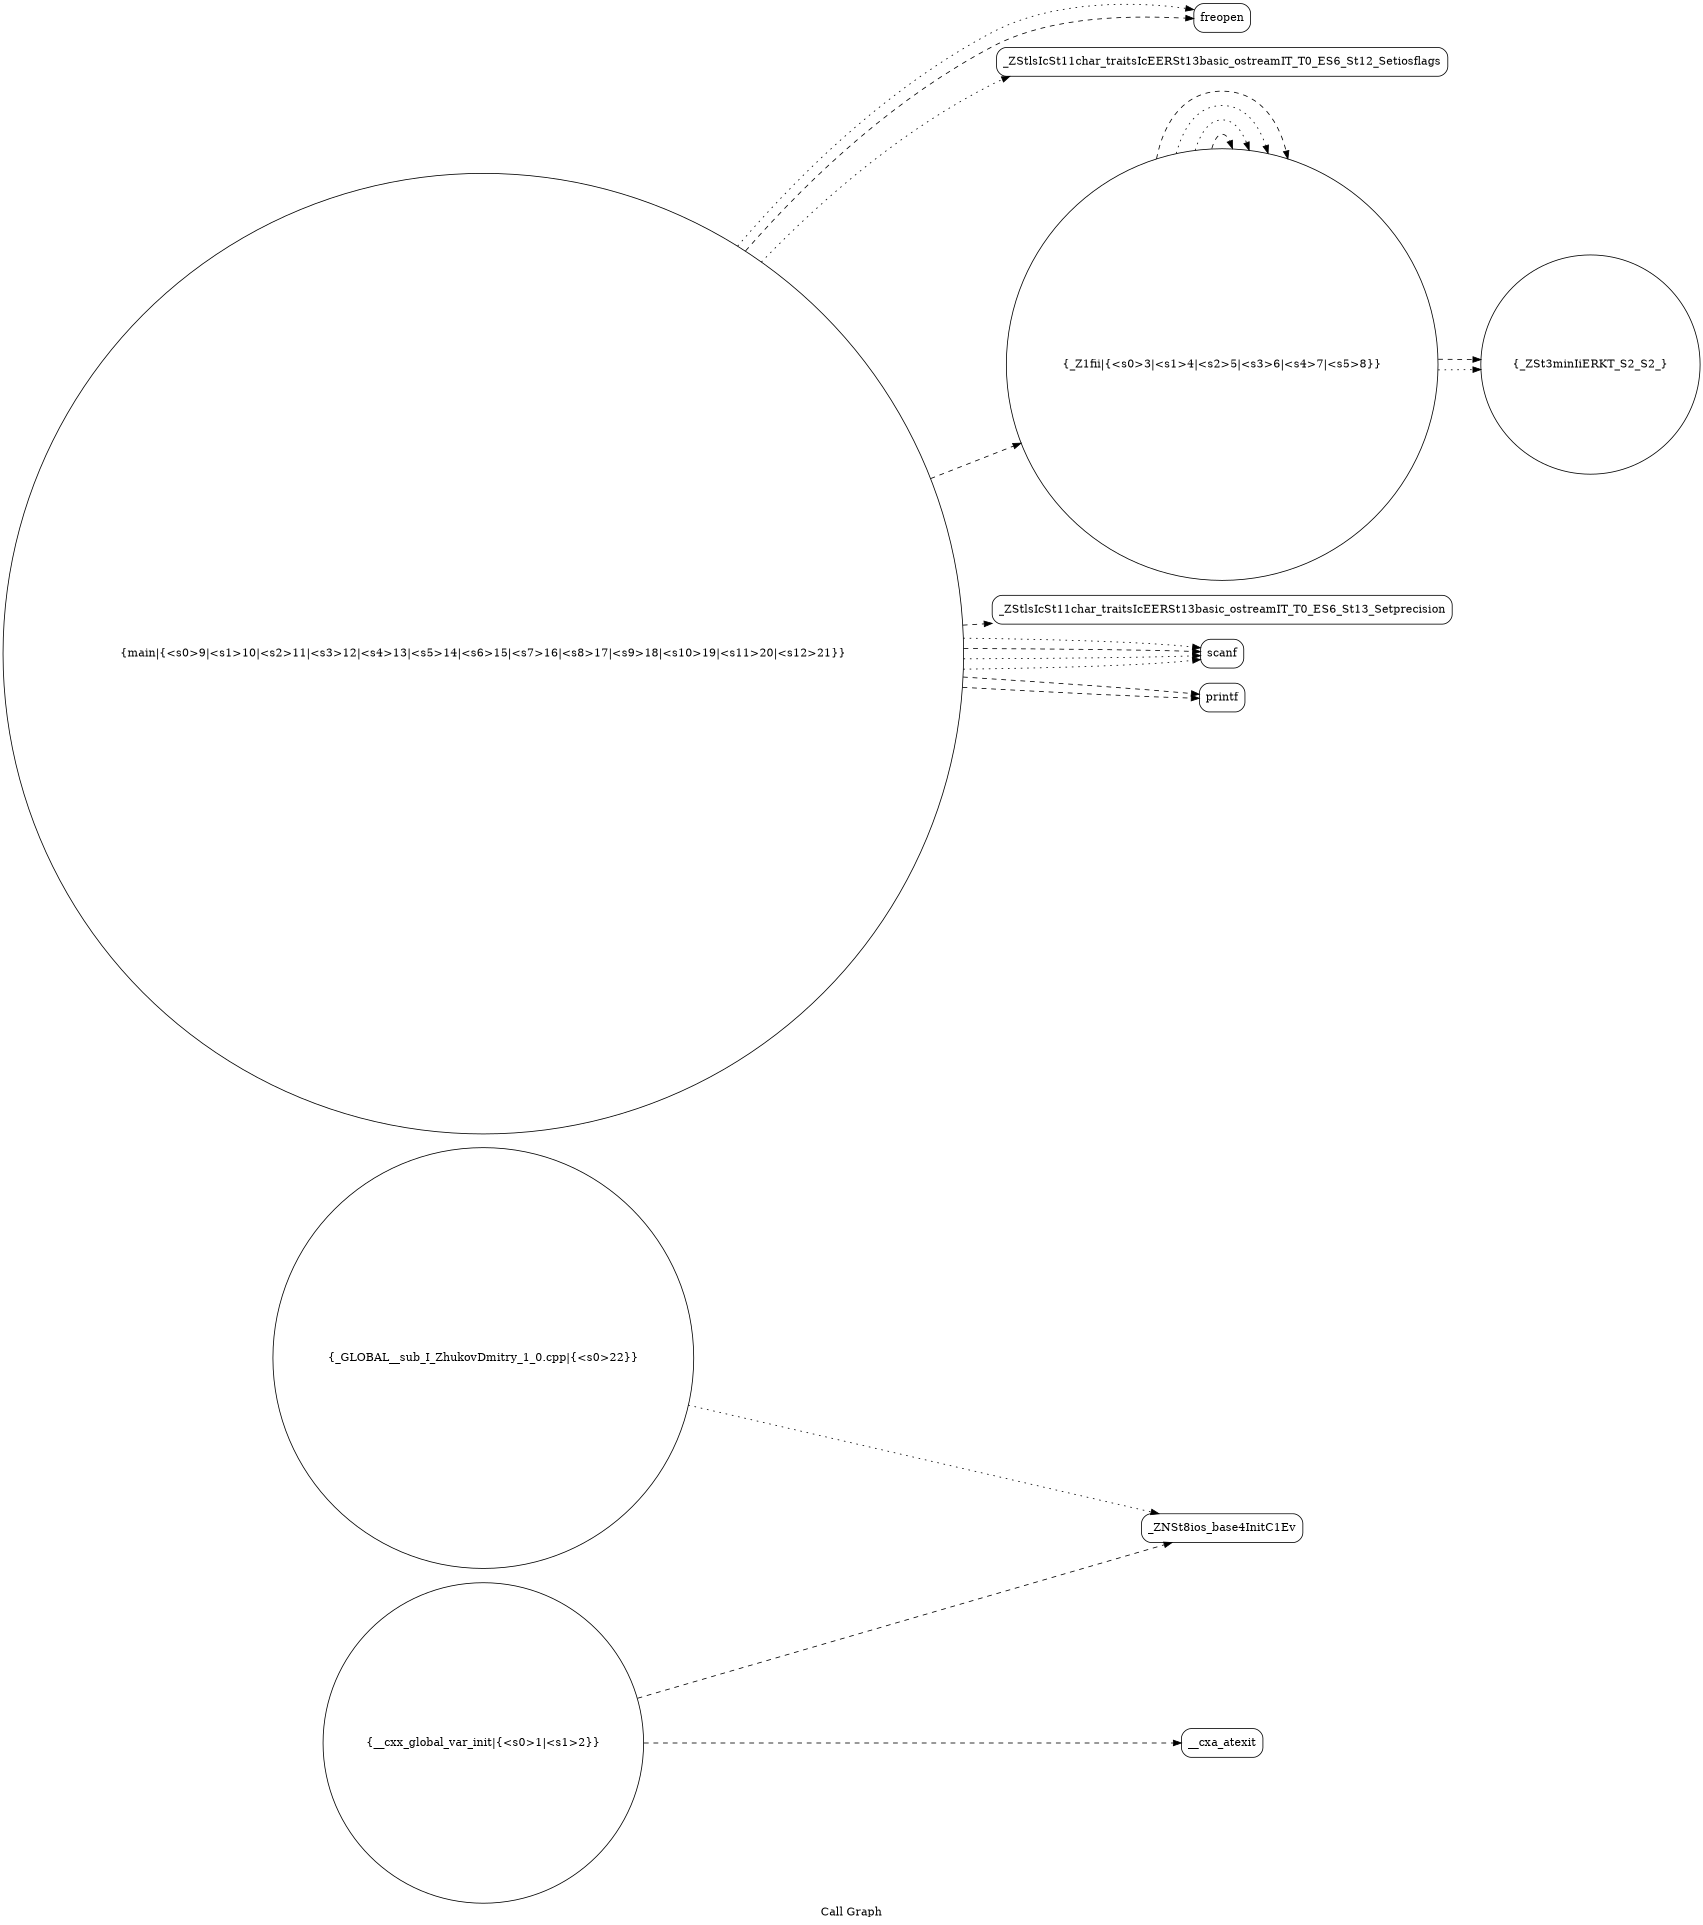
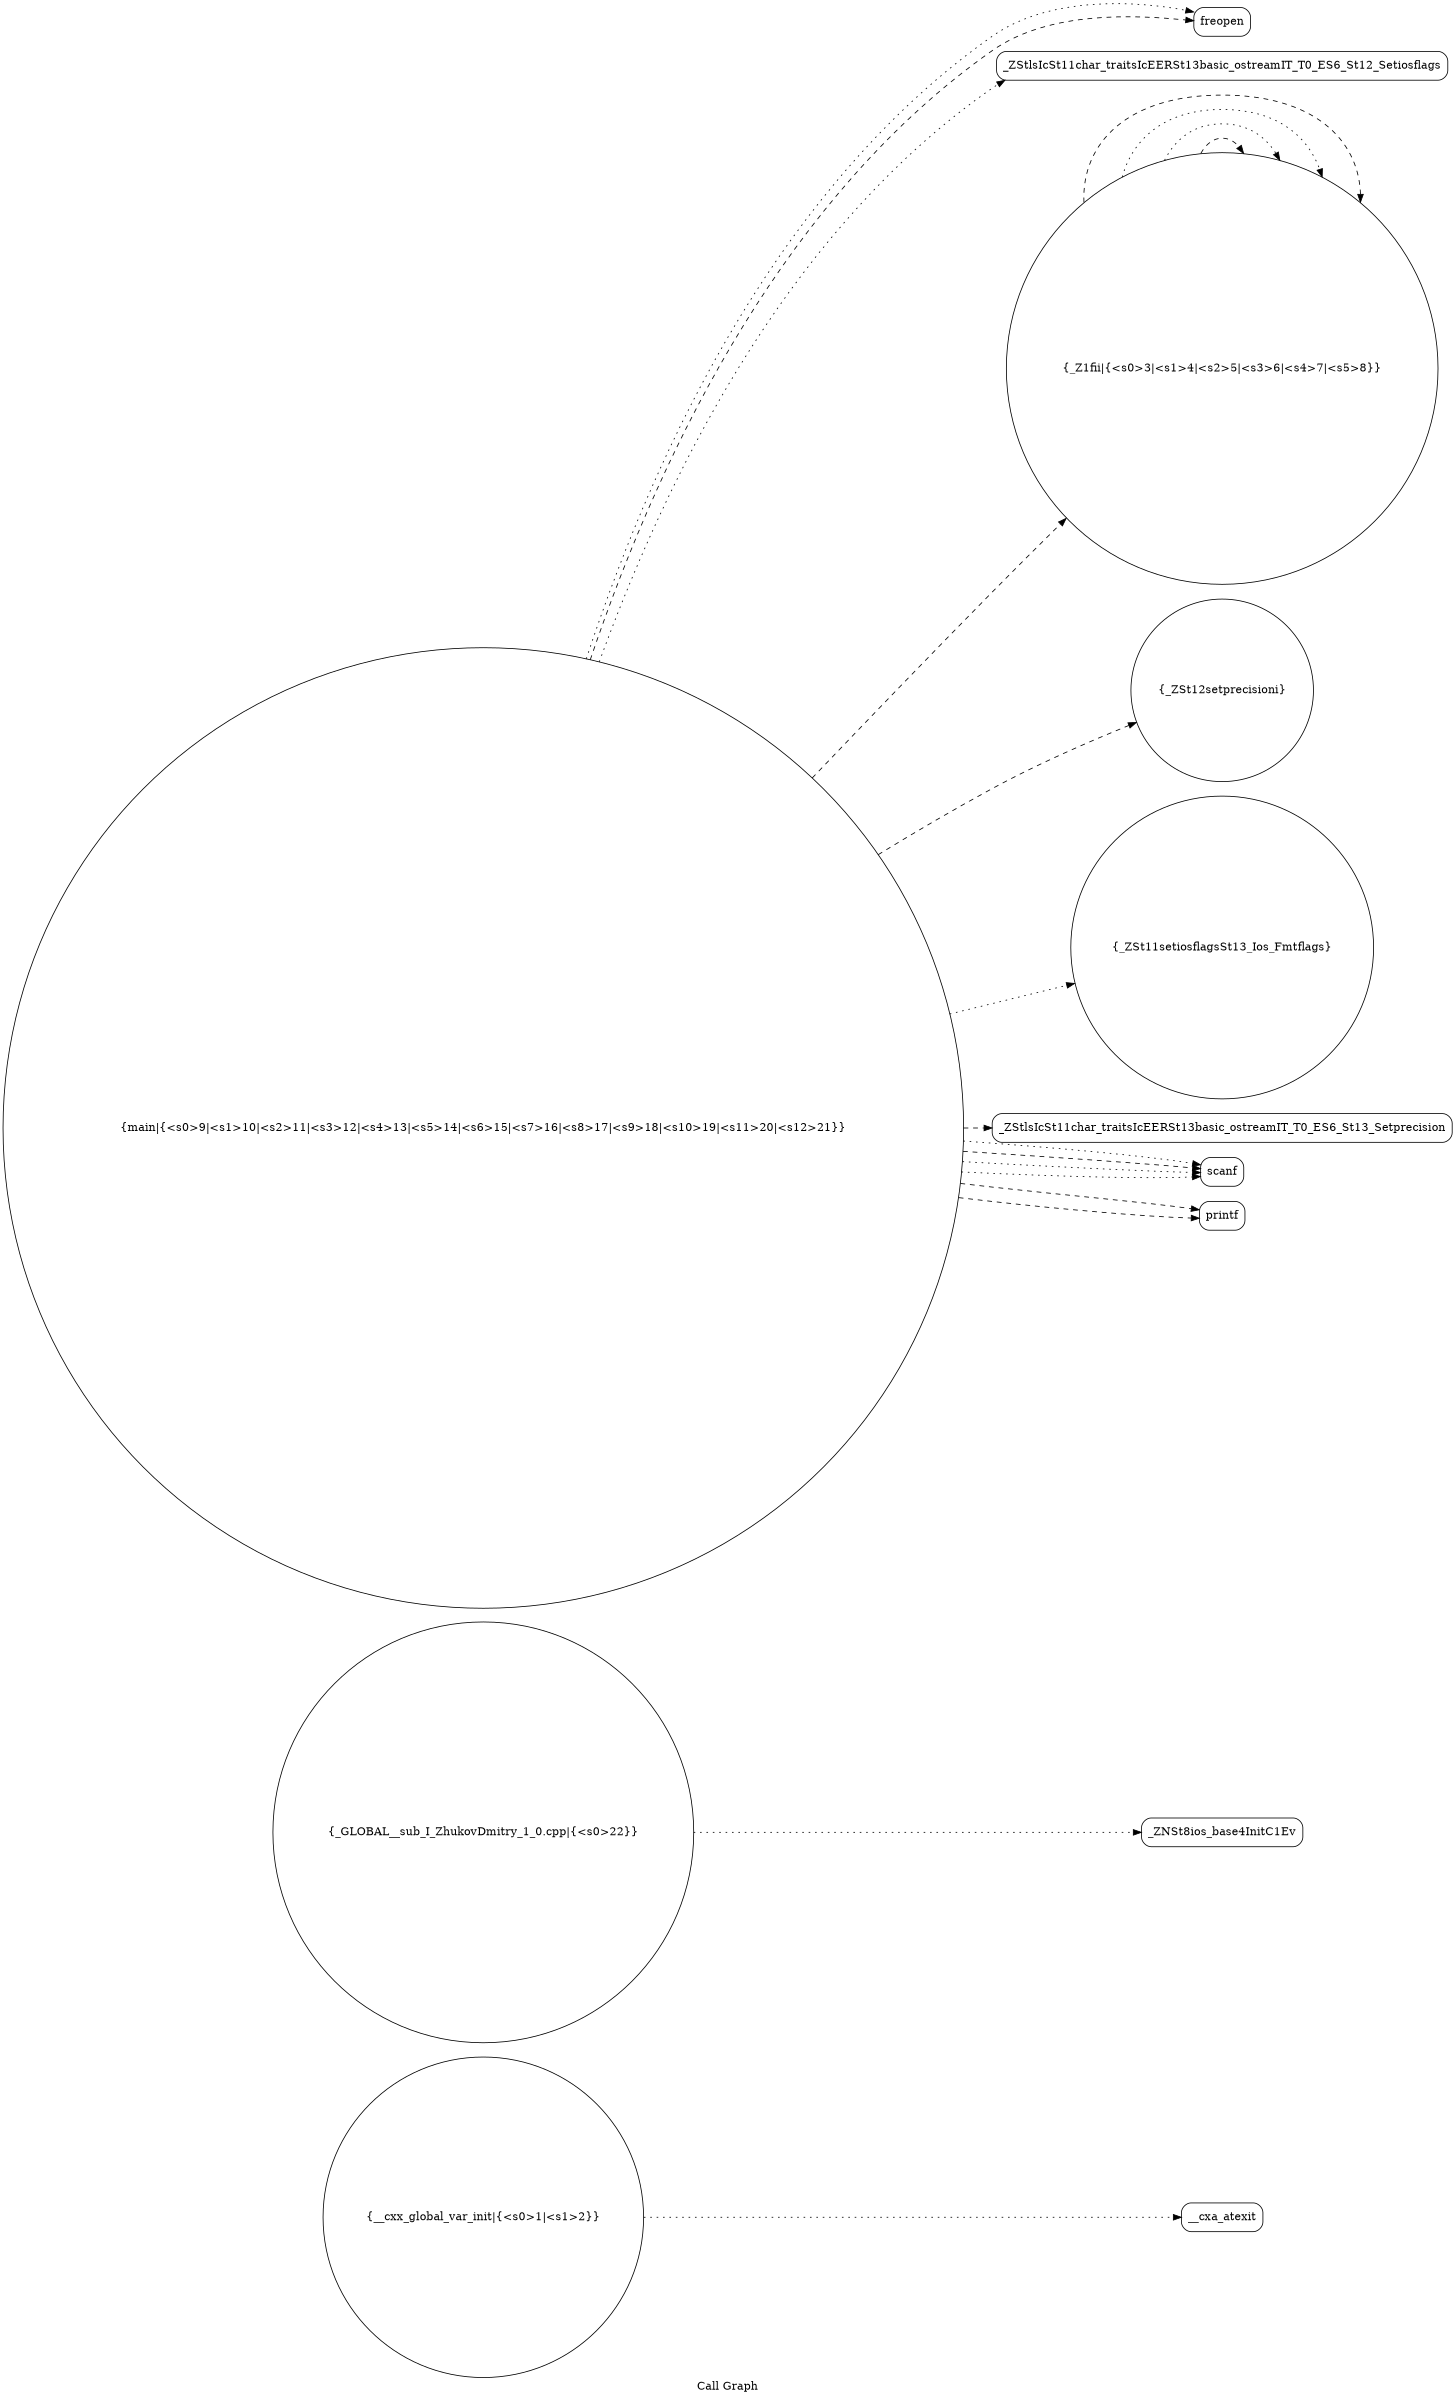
(1590, 365) -> none
none -> (1222, 690)
none -> (1222, 948)
(901, 1622) -> none
(908, 1743) -> (908, 2217)
